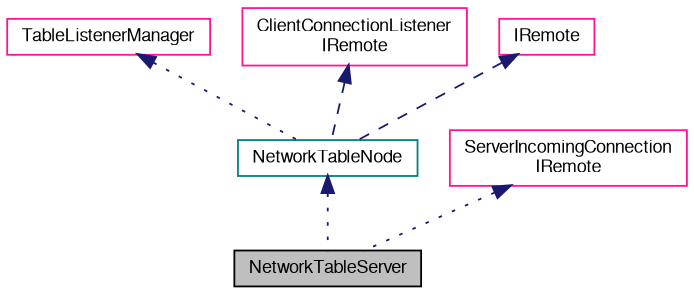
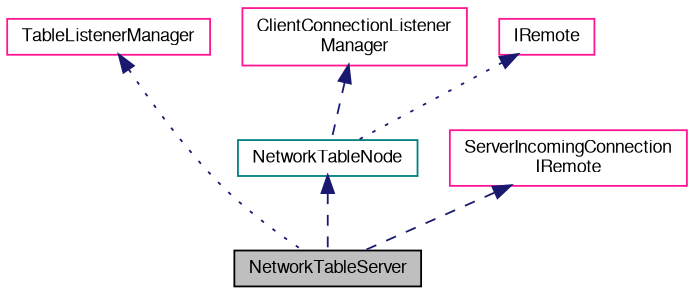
(355, 37) -> (355, 37)
(226, 102) -> (207, 170)
(429, 102) -> (429, 102)
(328, 222) -> (328, 222)
(429, 222) -> (429, 222)
